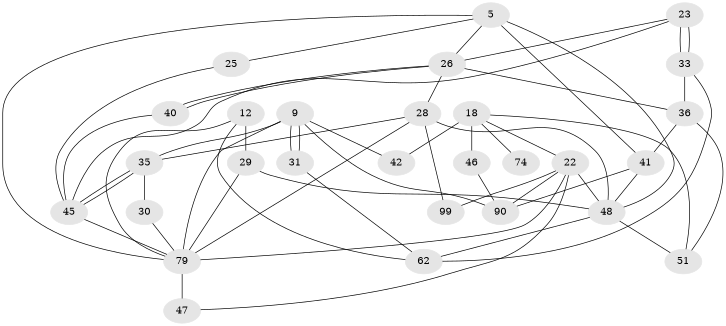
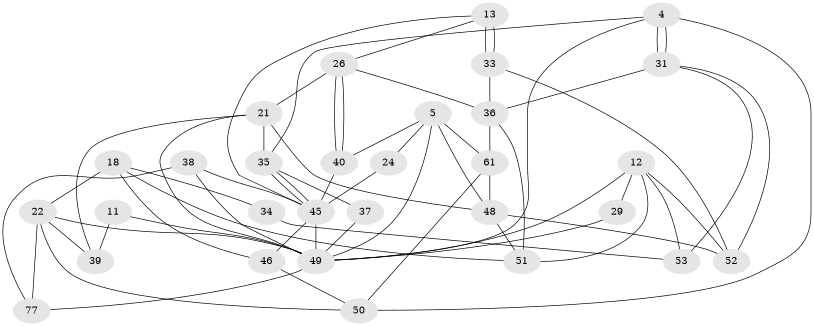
(685, 15) -> (490, 15)
(469, 40) -> (386, 138)
(231, 64) -> (389, 163)
none -> (576, 89)
(295, 114) -> (662, 15)
(422, 114) -> (264, 114)
none -> (189, 163)
(396, 163) -> none
(521, 163) -> (267, 212)
(646, 163) -> (490, 163)
(589, 188) -> none
(415, 194) -> none
none -> (113, 212)
(144, 212) -> (365, 212)
(446, 212) -> (95, 262)
(501, 212) -> (359, 311)
none -> (288, 240)
none -> (619, 244)
(182, 262) -> (316, 262)
(424, 262) -> (732, 262)
none -> (682, 262)
(182, 311) -> (32, 311)
